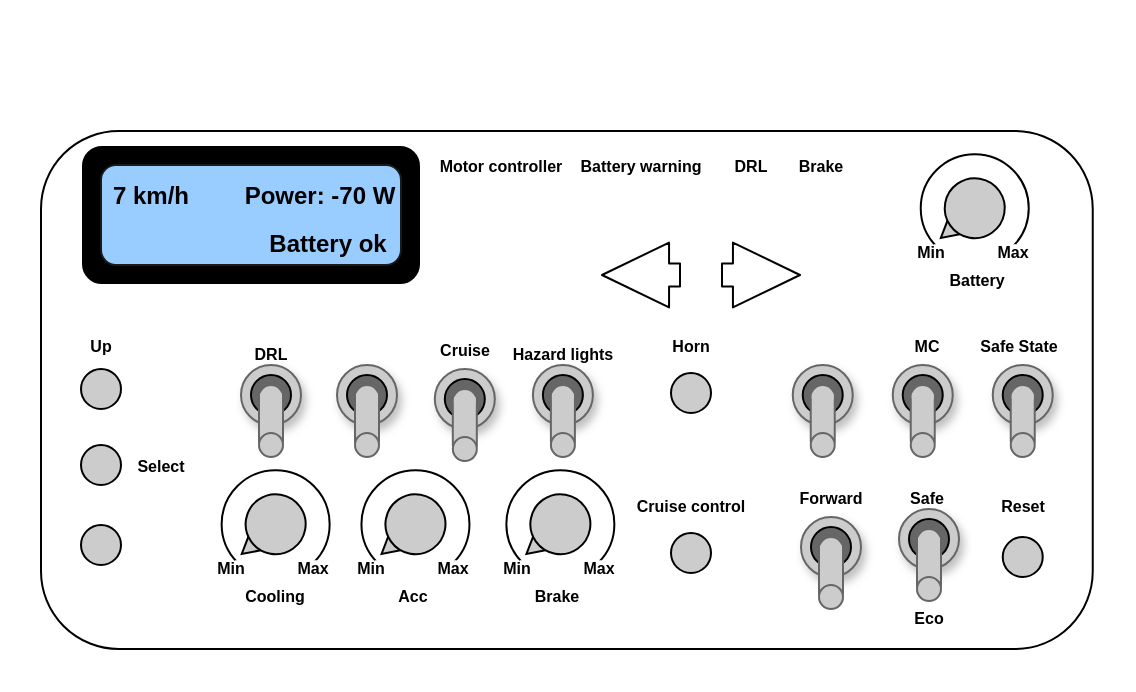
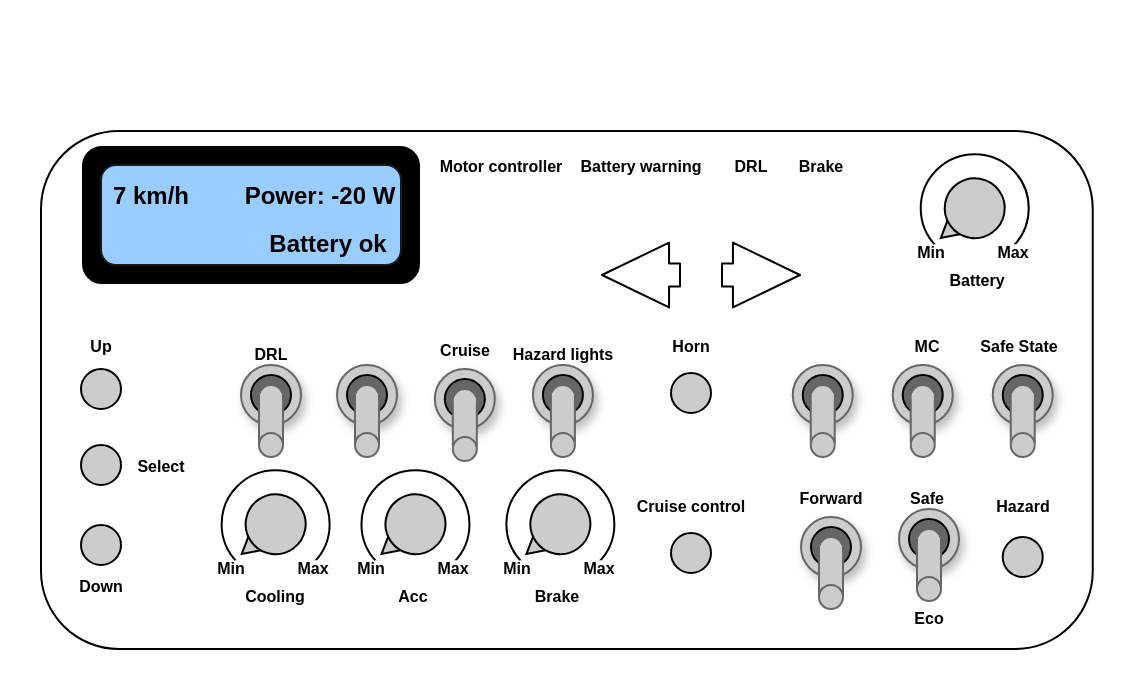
(321, 197) -> (321, 197)
(1024, 505) -> (1024, 505)
none -> (101, 585)
